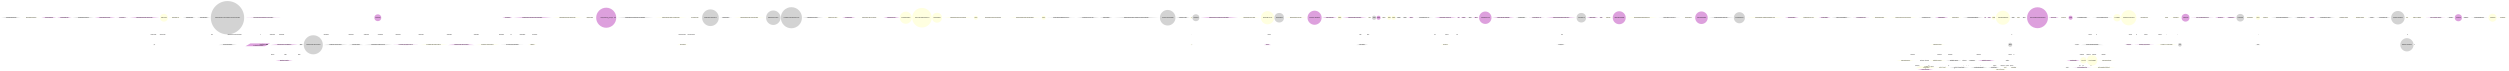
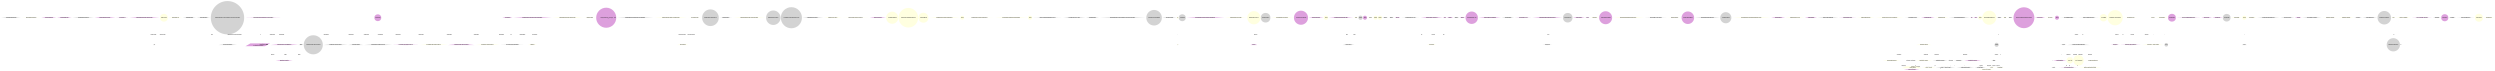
(849, 18) -> none
